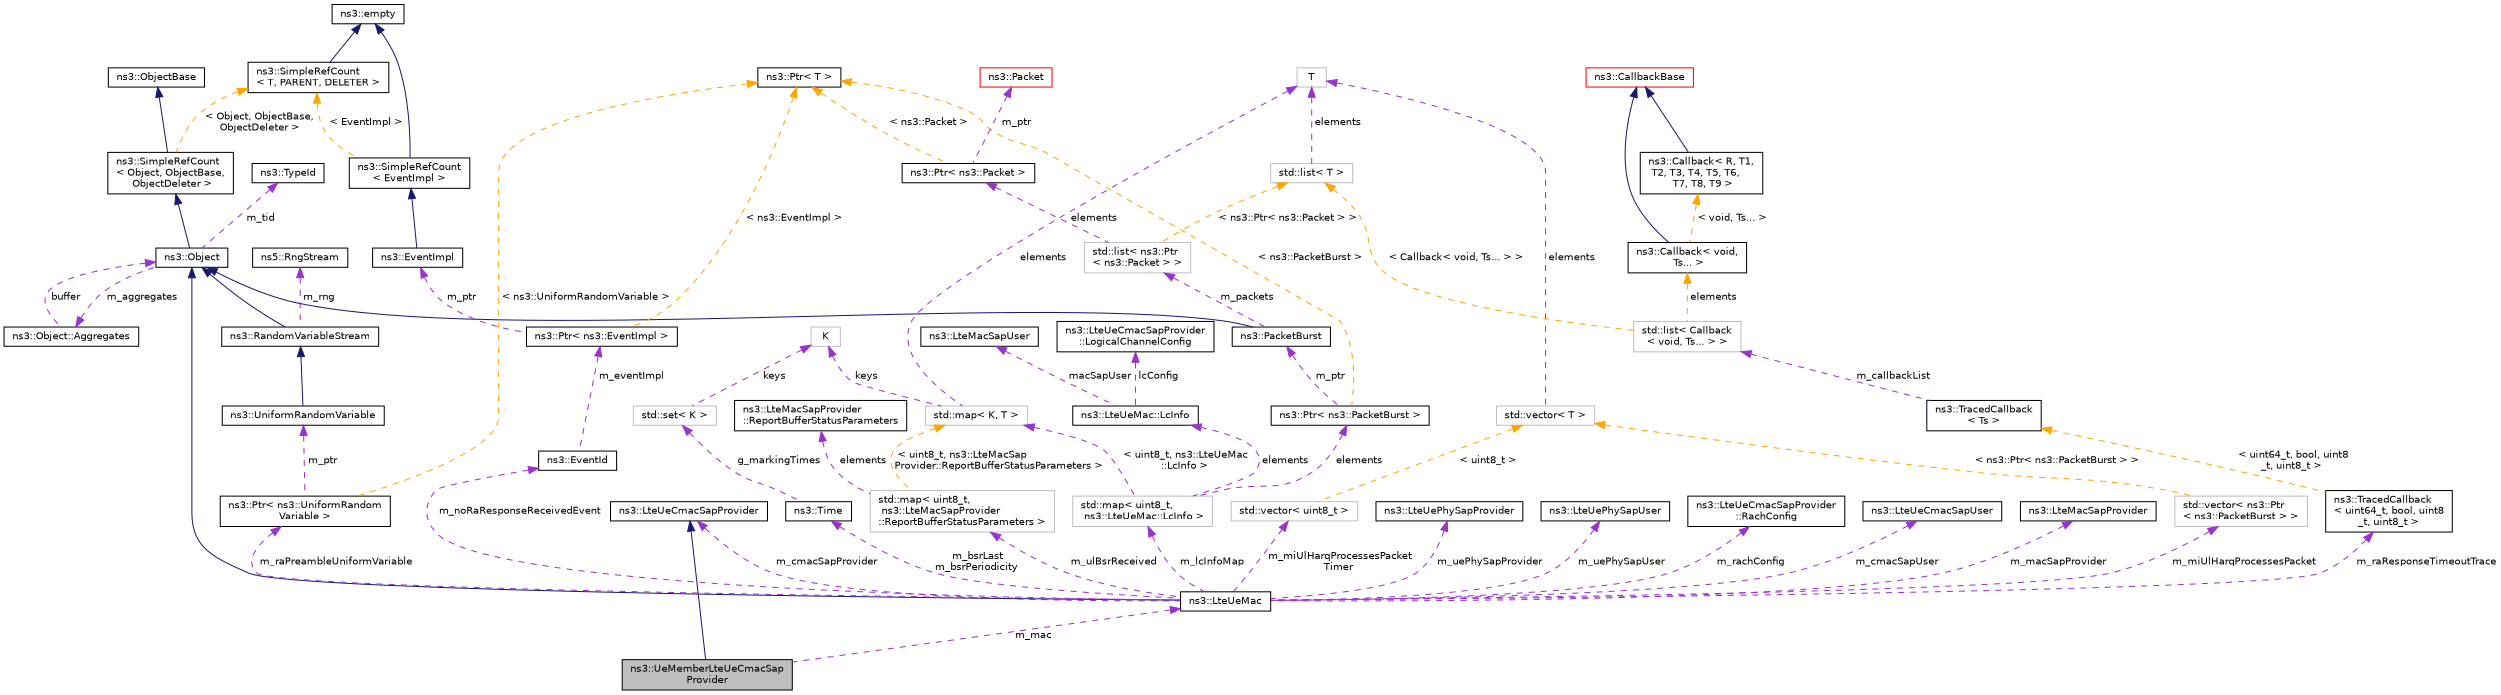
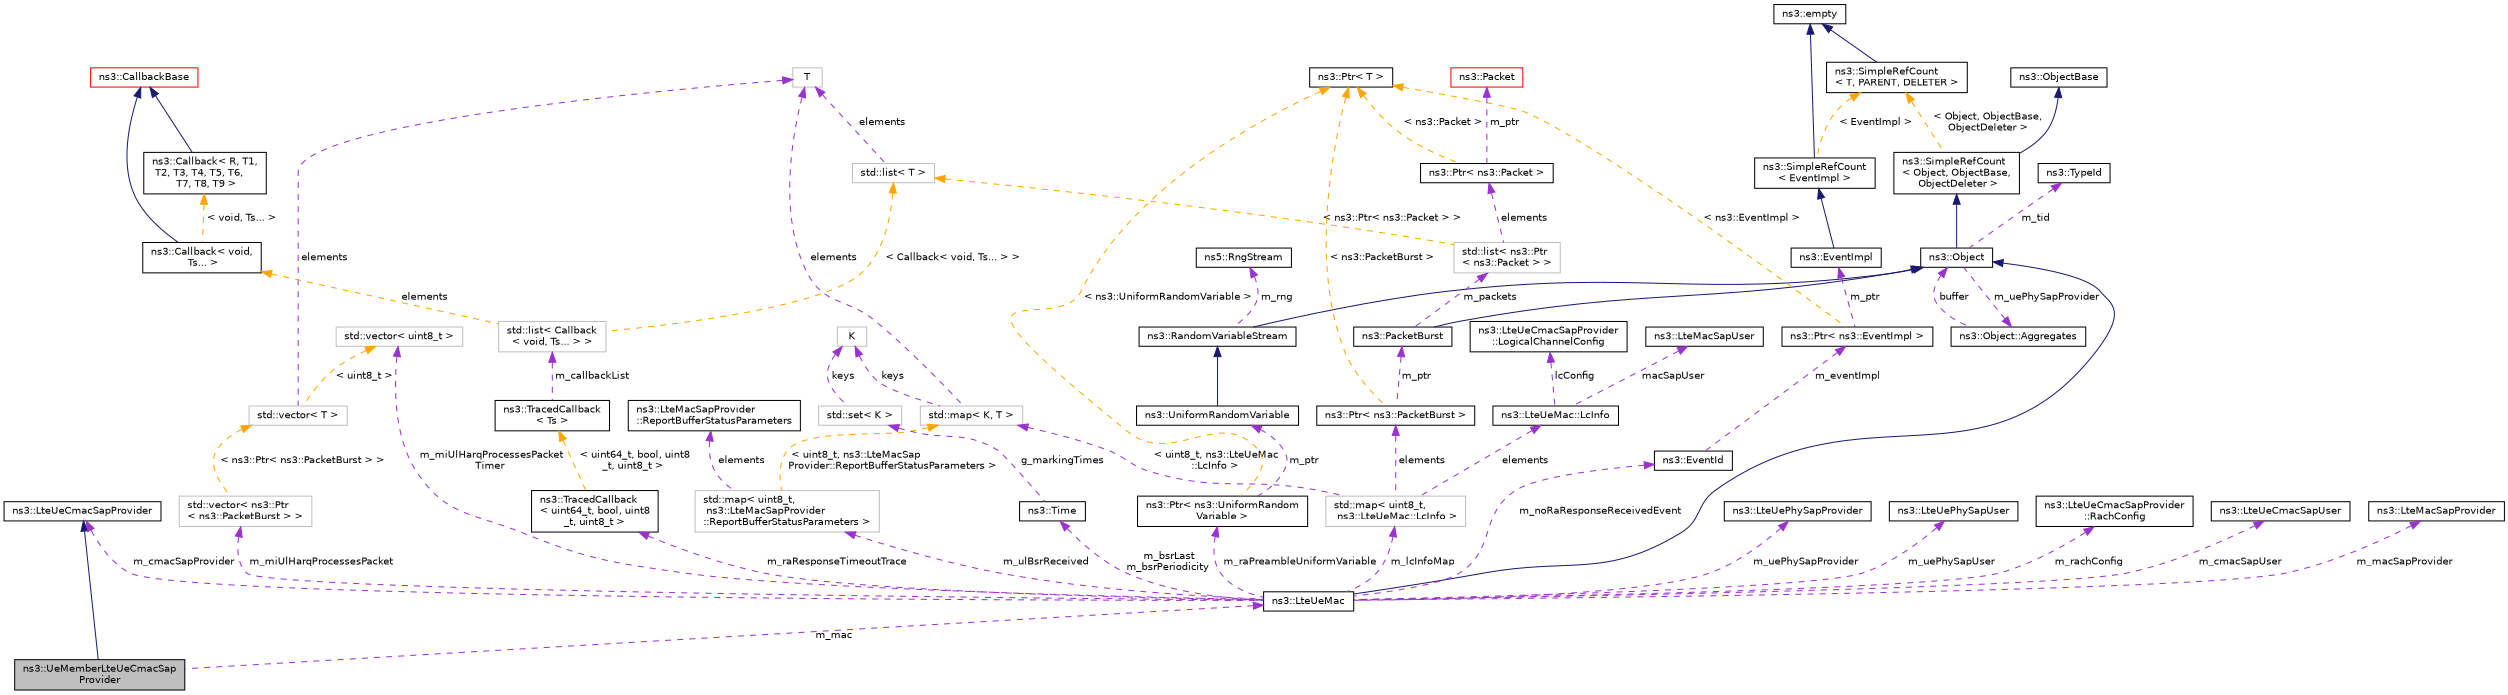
(141, 297) -> (2045, 297)
(1415, 465) -> (330, 373)
